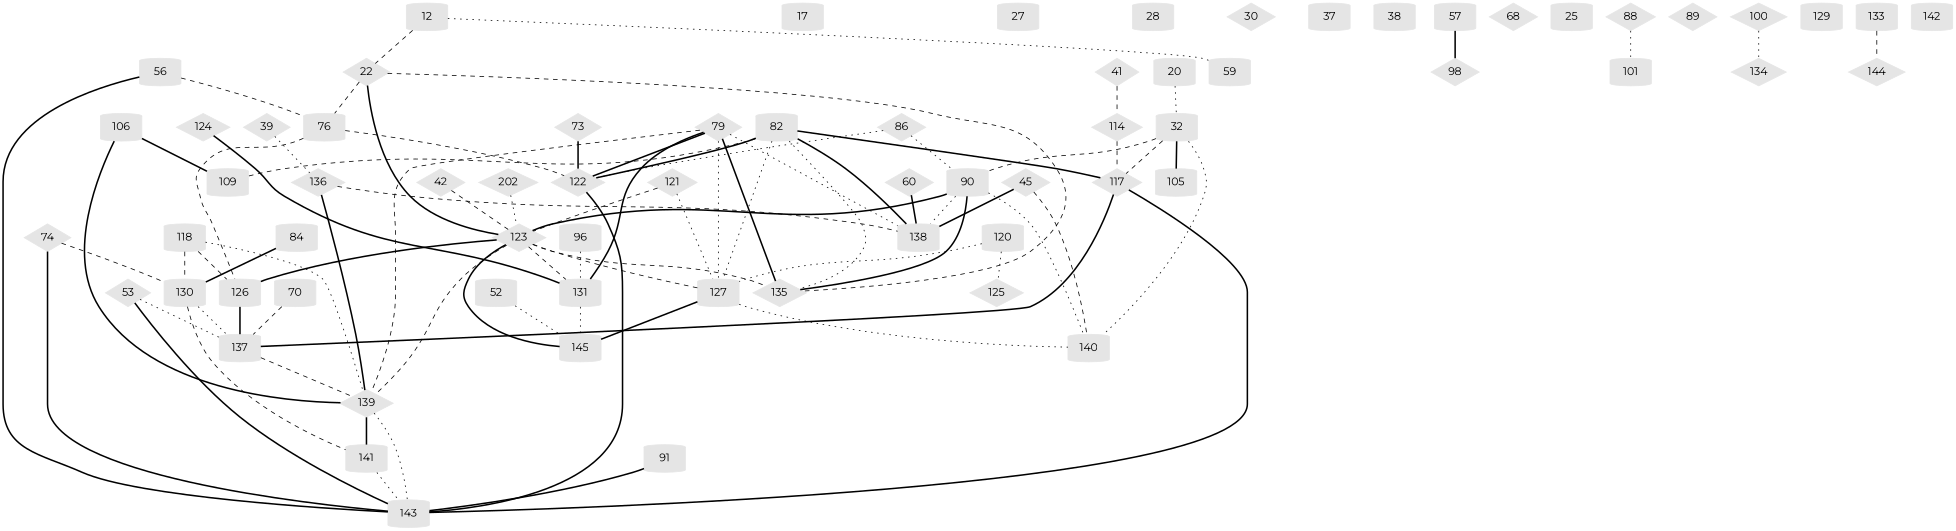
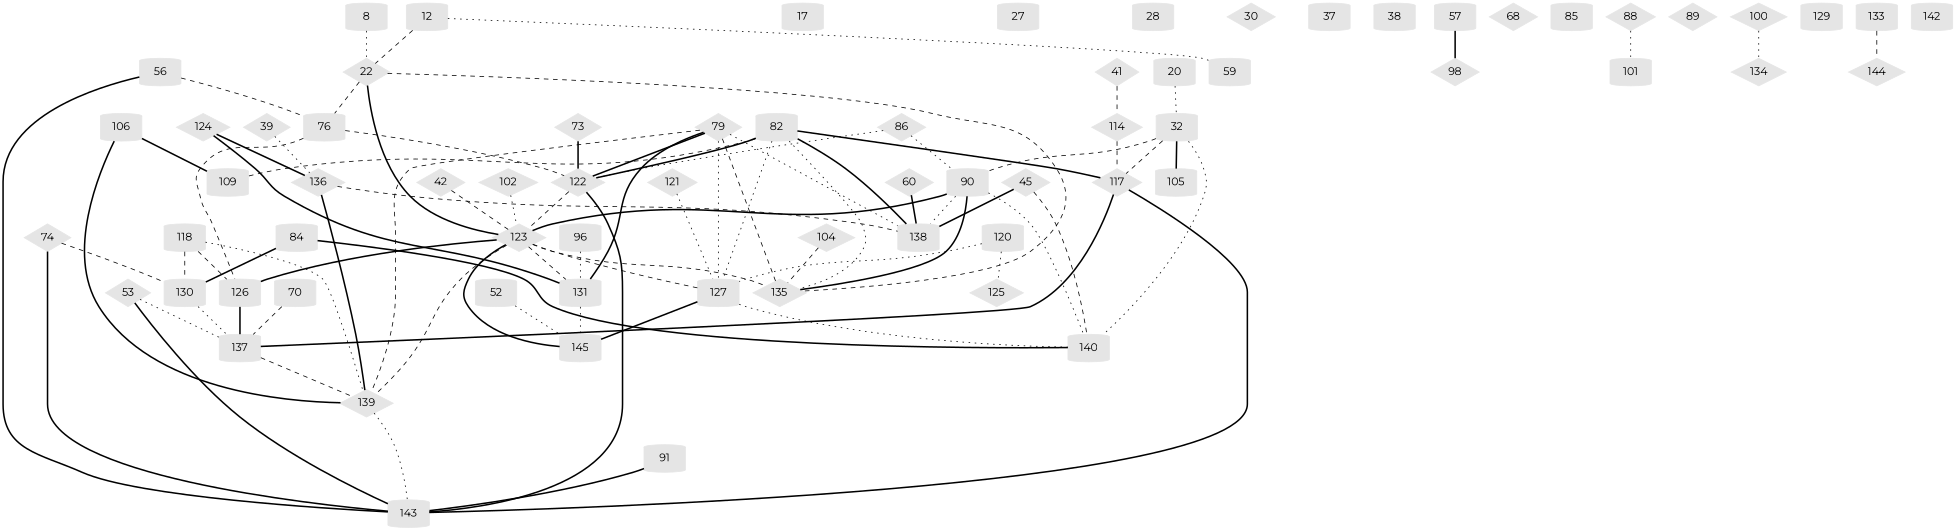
none -> (366, 17)
(1572, 17) -> (1572, 17)
none -> (261, 155)
(508, 182) -> (508, 182)
(745, 199) -> (745, 199)
(589, 211) -> (549, 210)
none -> (826, 238)
none -> (684, 333)
(366, 458) -> none
